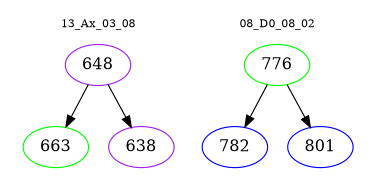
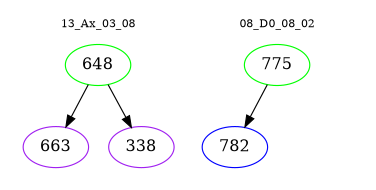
(98, 65) -> (98, 65)
(277, 65) -> (277, 65)
(56, 147) -> (56, 147)
(141, 147) -> (141, 147)
(320, 147) -> none
